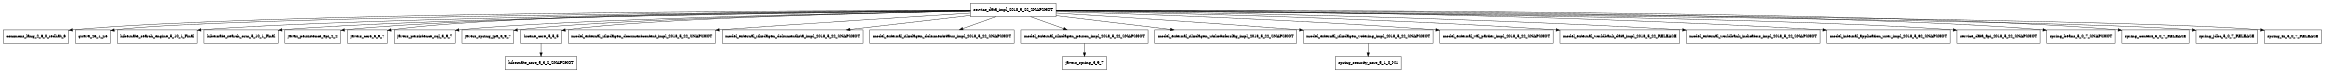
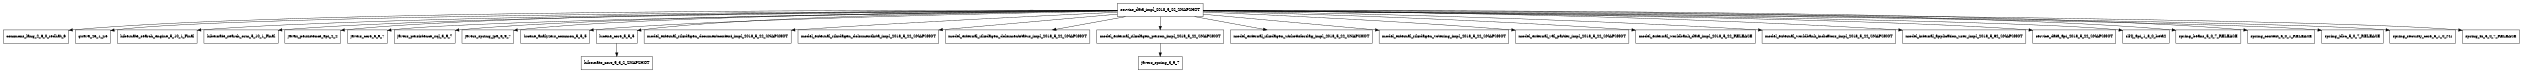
none -> (555, 37)
(2081, 37) -> (2208, 37)
none -> (2146, 37)
(2156, 37) -> (2281, 37)
(1368, 48) -> (1795, 16)
